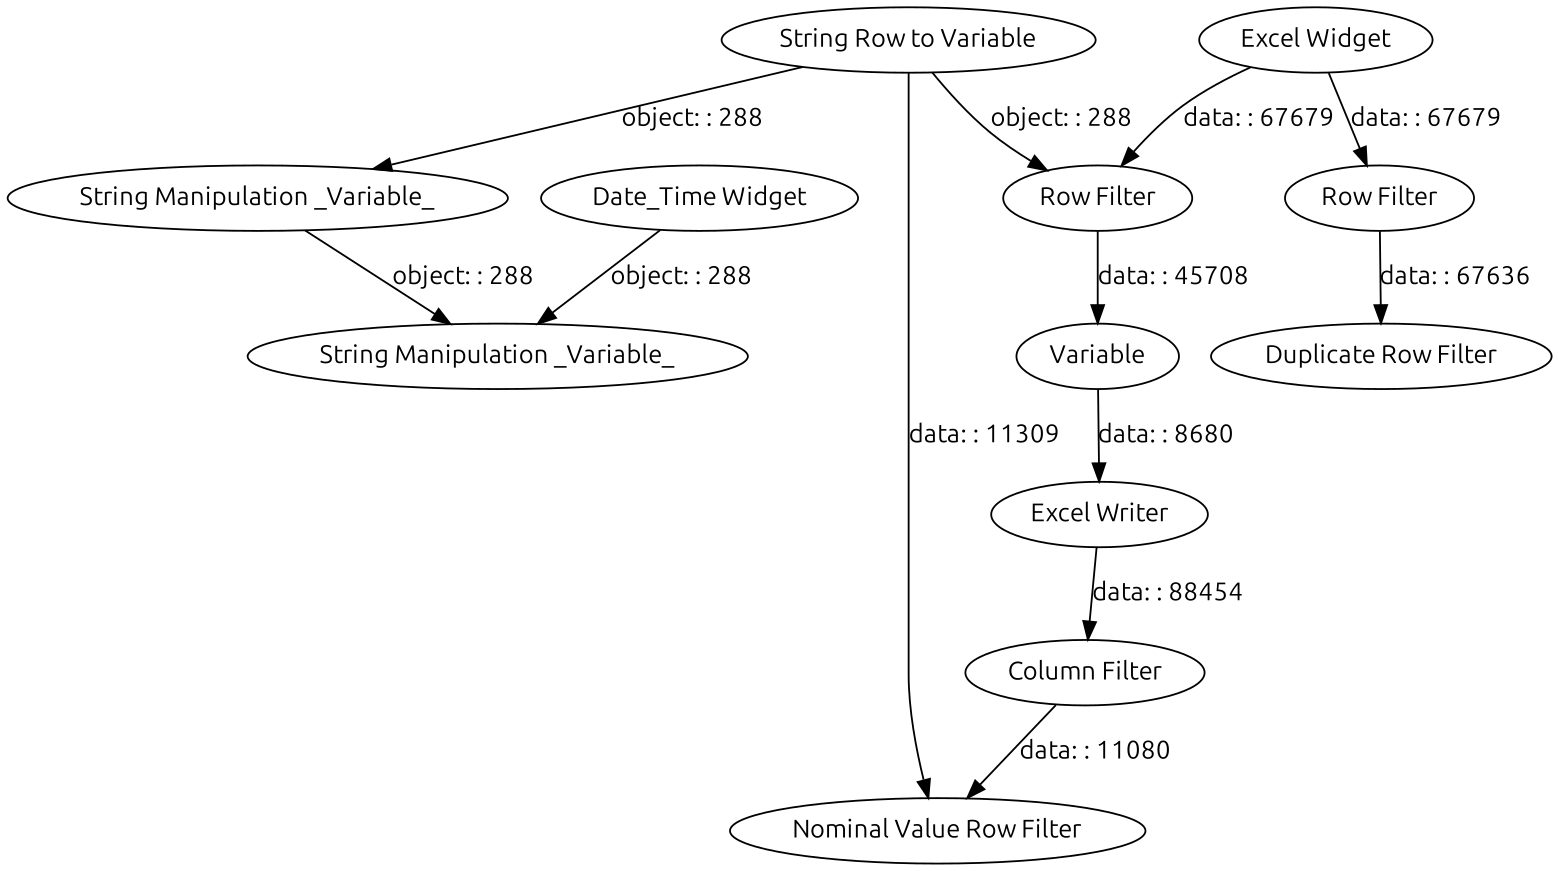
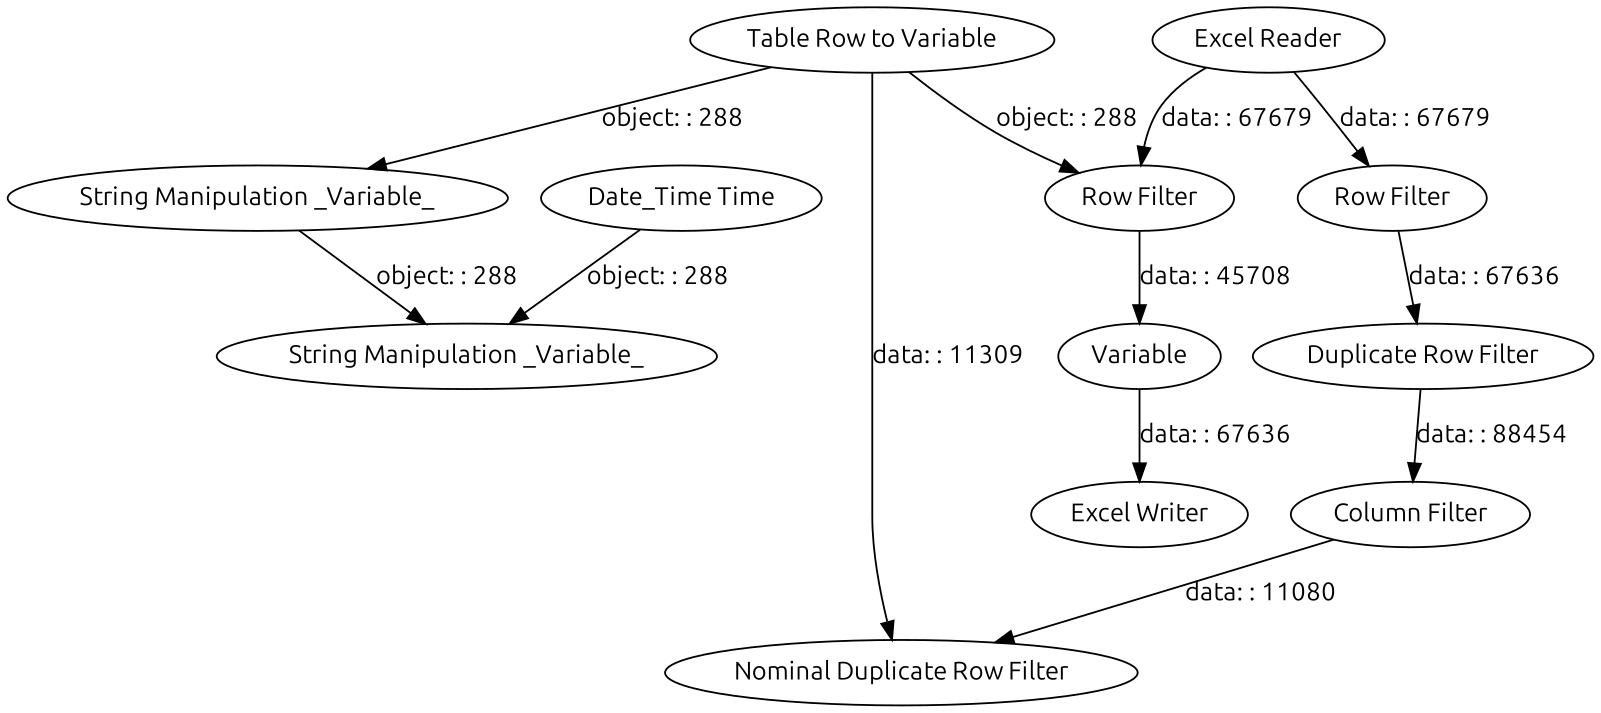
(909, 40) -> (872, 40)
(1316, 40) -> (1269, 40)
(700, 198) -> (681, 198)
(1167, 435) -> (1216, 435)
(1093, 584) -> (1418, 426)
(938, 831) -> (901, 673)
